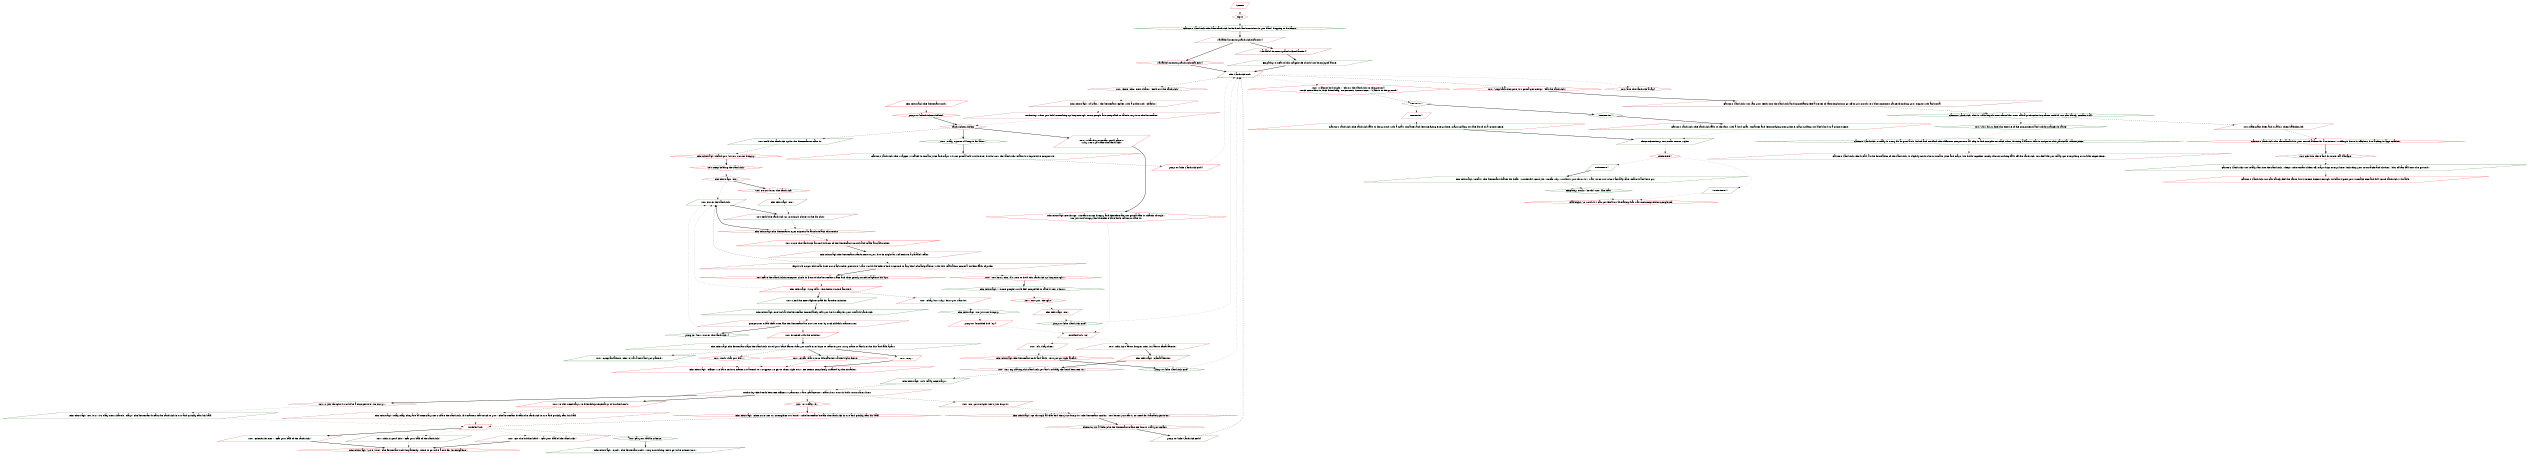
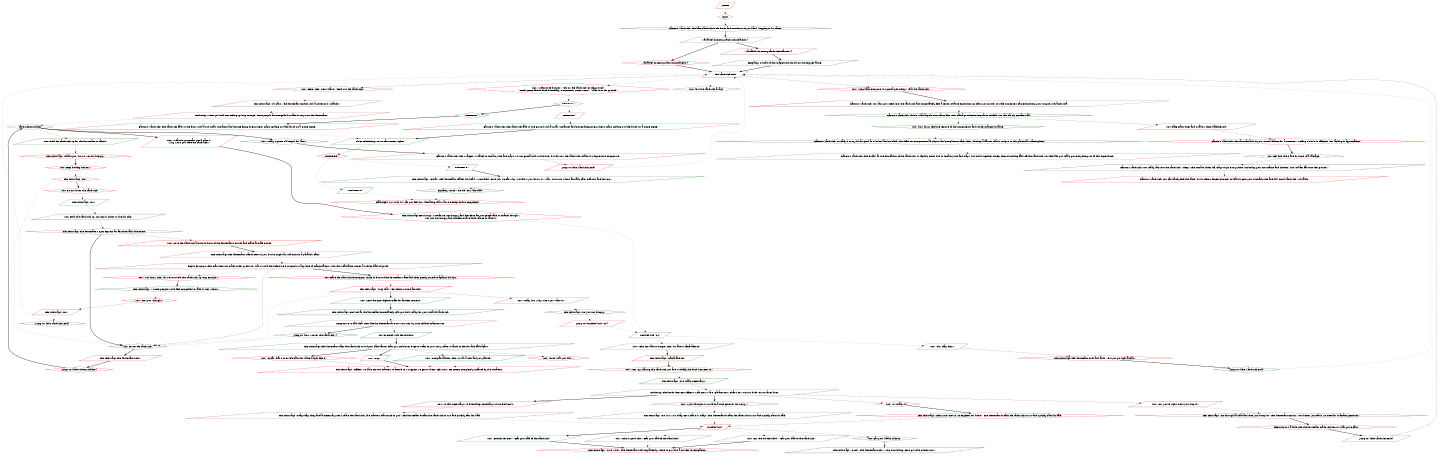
(926, 109) -> (99, 364)
(726, 168) -> (76, 168)
(716, 202) -> (138, 347)
(753, 209) -> (130, 352)
(803, 335) -> (396, 335)
